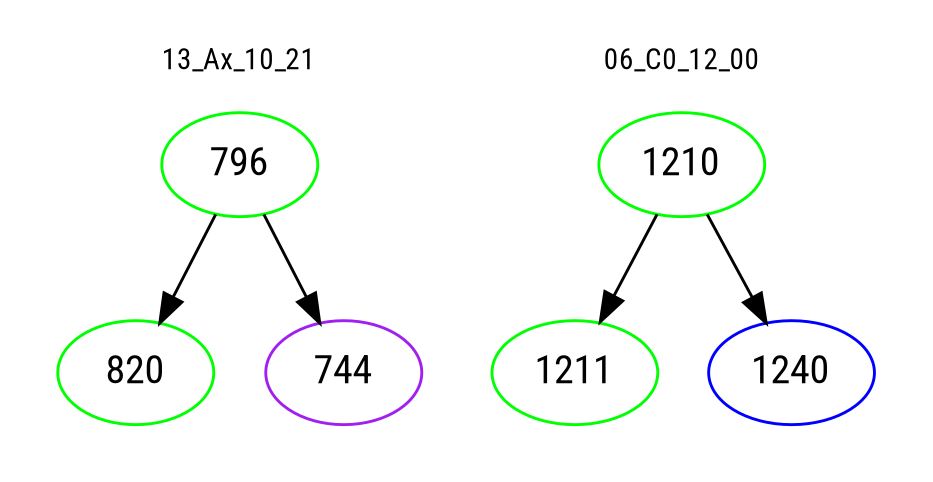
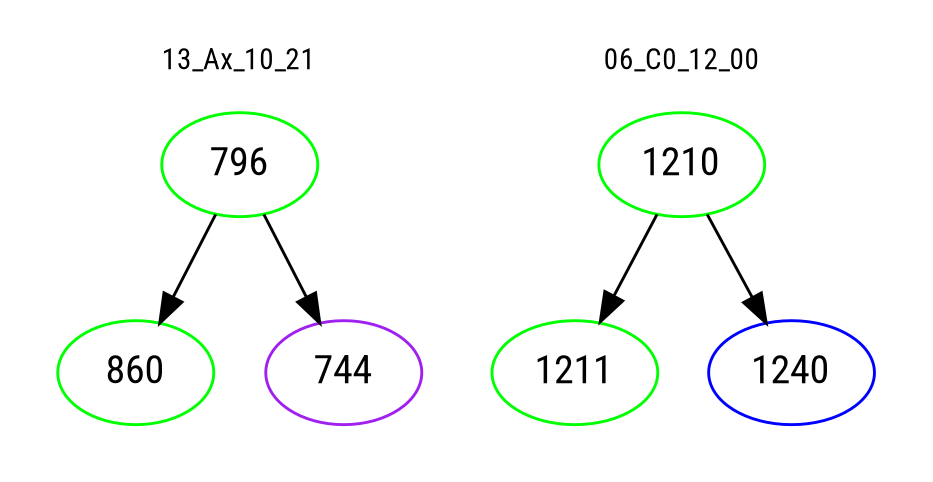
(136, 373) -> (136, 373)
